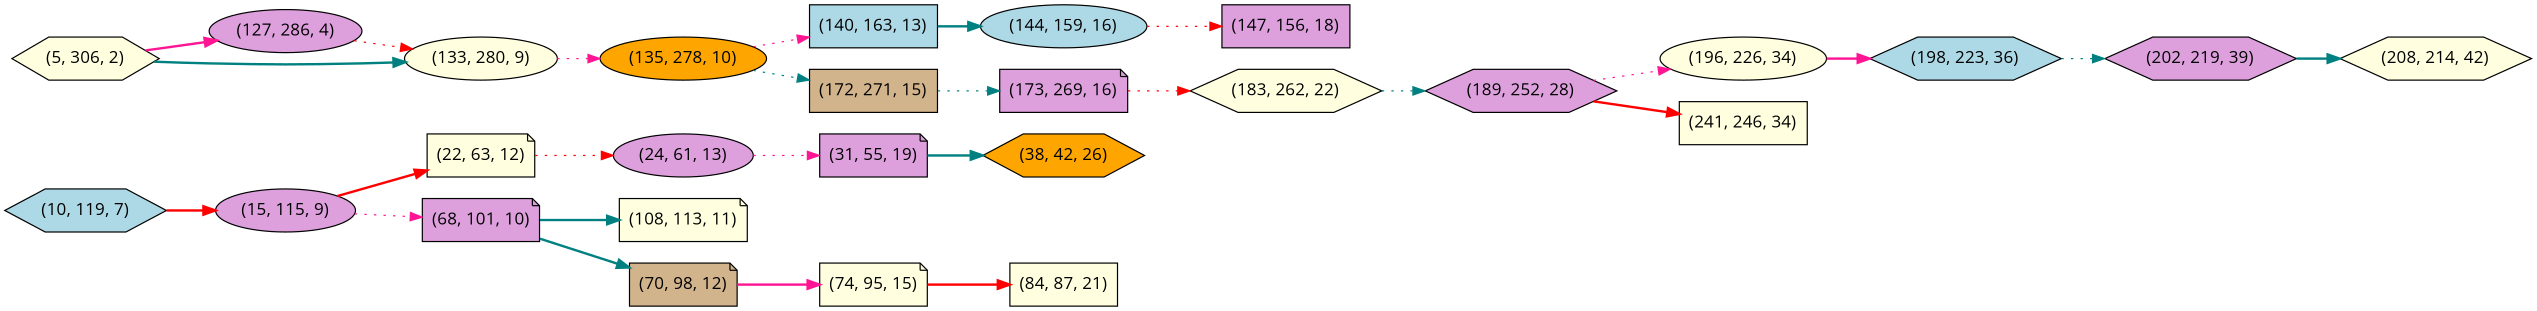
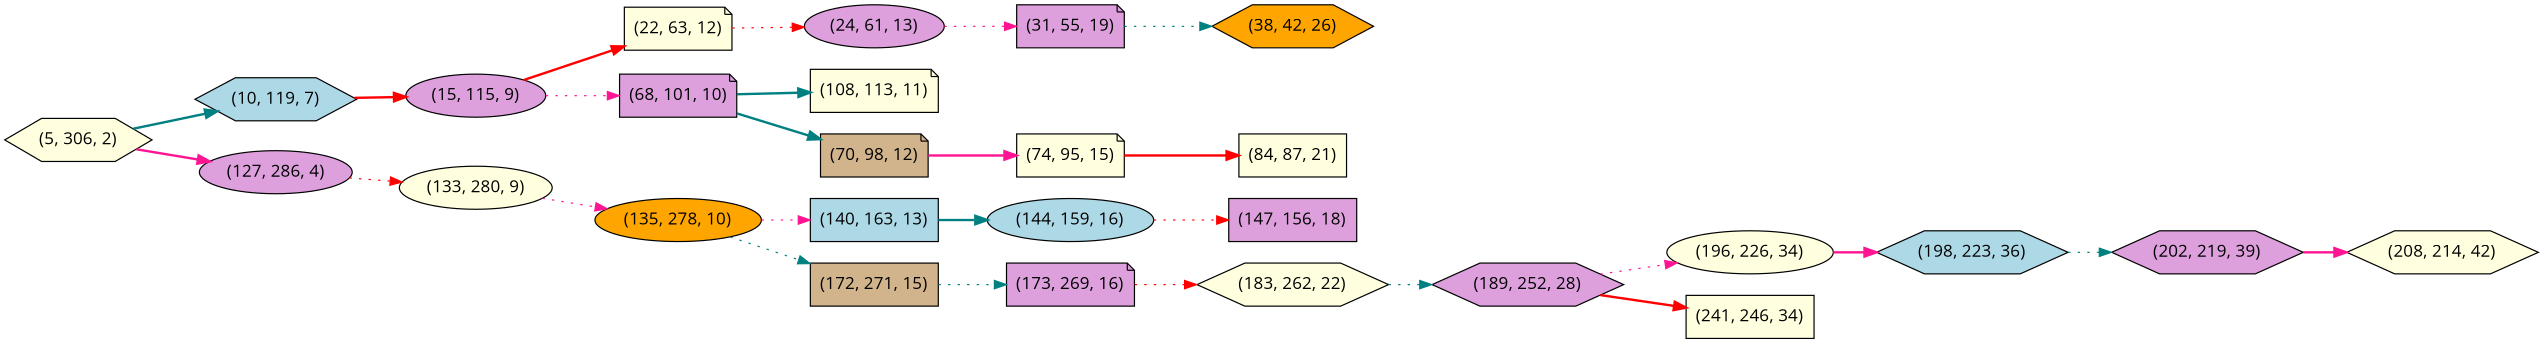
(2312, 59) -> (2319, 252)
(274, 64) -> (169, 121)
(949, 155) -> (1162, 26)
